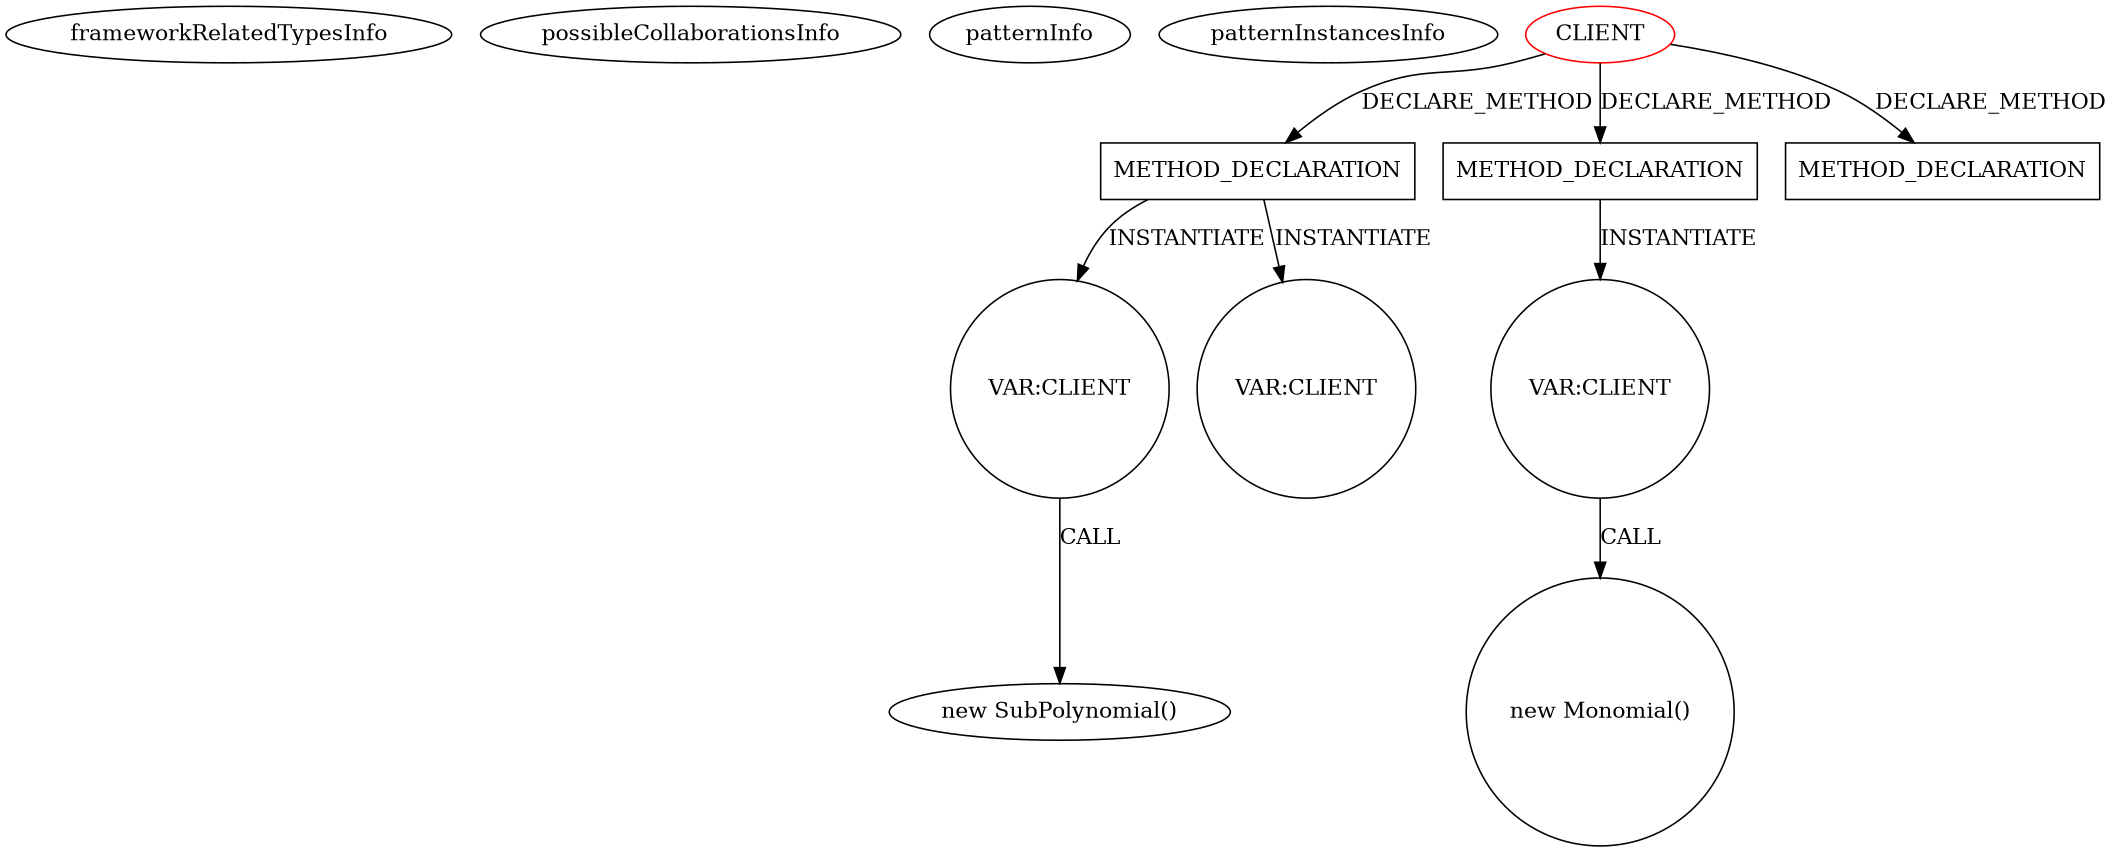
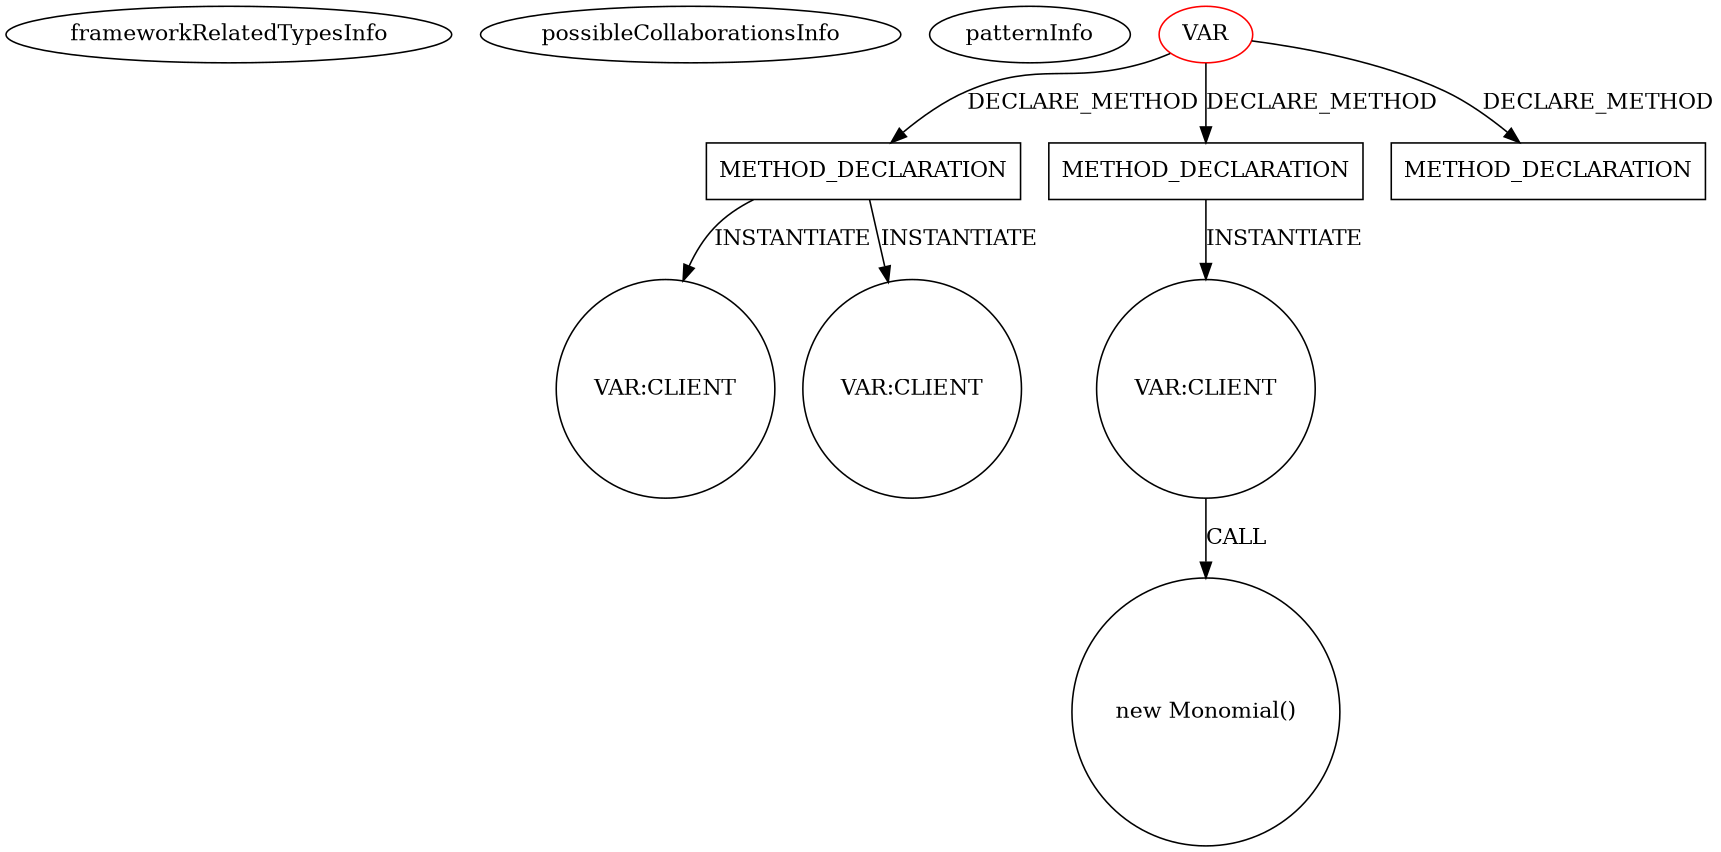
(1328, 35) -> none
(1600, 35) -> (1206, 35)
(1060, 712) -> none
